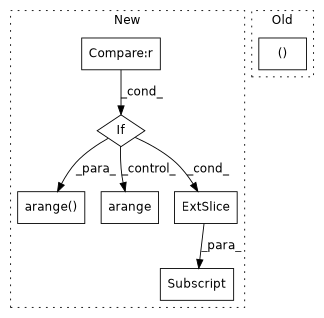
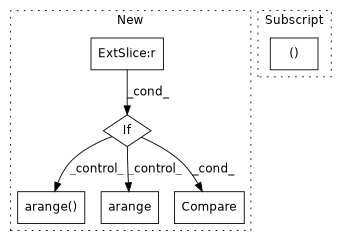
(283, 21) -> (295, 21)
(121, 54) -> (127, 54)
(96, 169) -> (97, 169)
(206, 208) -> (209, 208)
(197, 284) -> none
